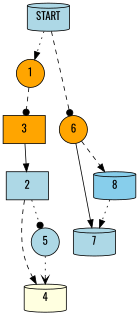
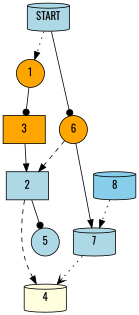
(60, 70) -> (60, 70)
(28, 98) -> (28, 98)
(91, 153) -> (54, 153)
(35, 211) -> (35, 211)
(45, 266) -> (72, 267)
